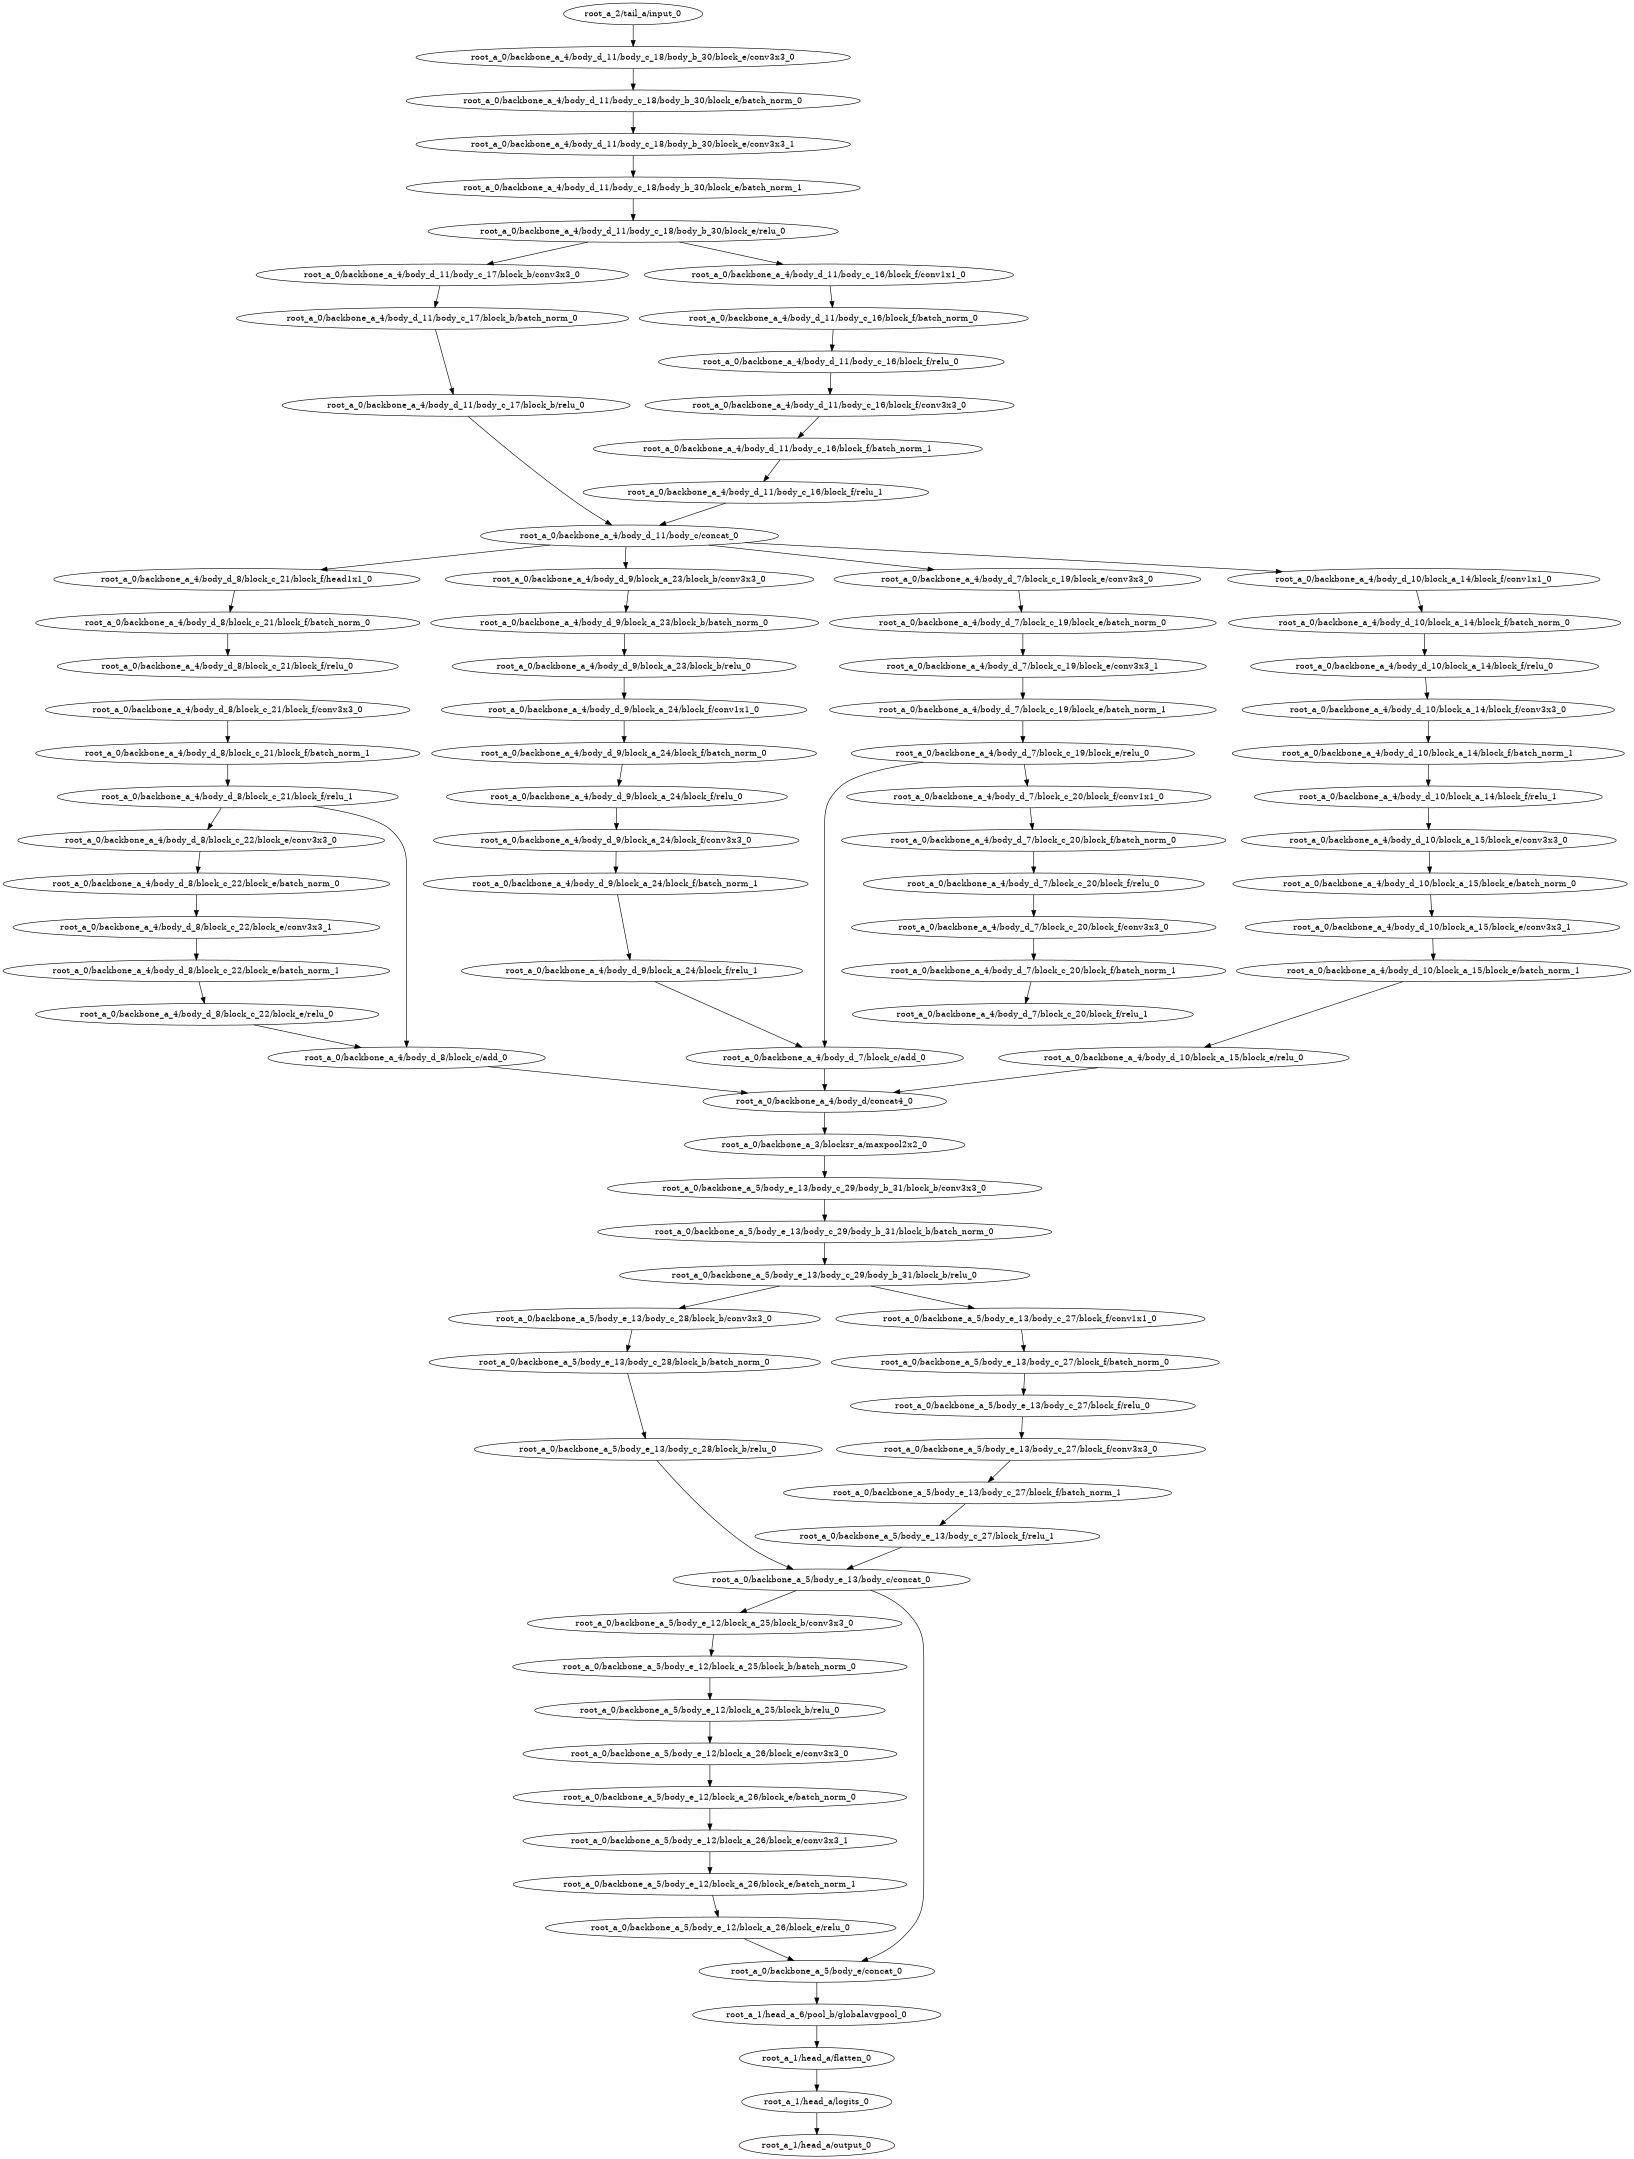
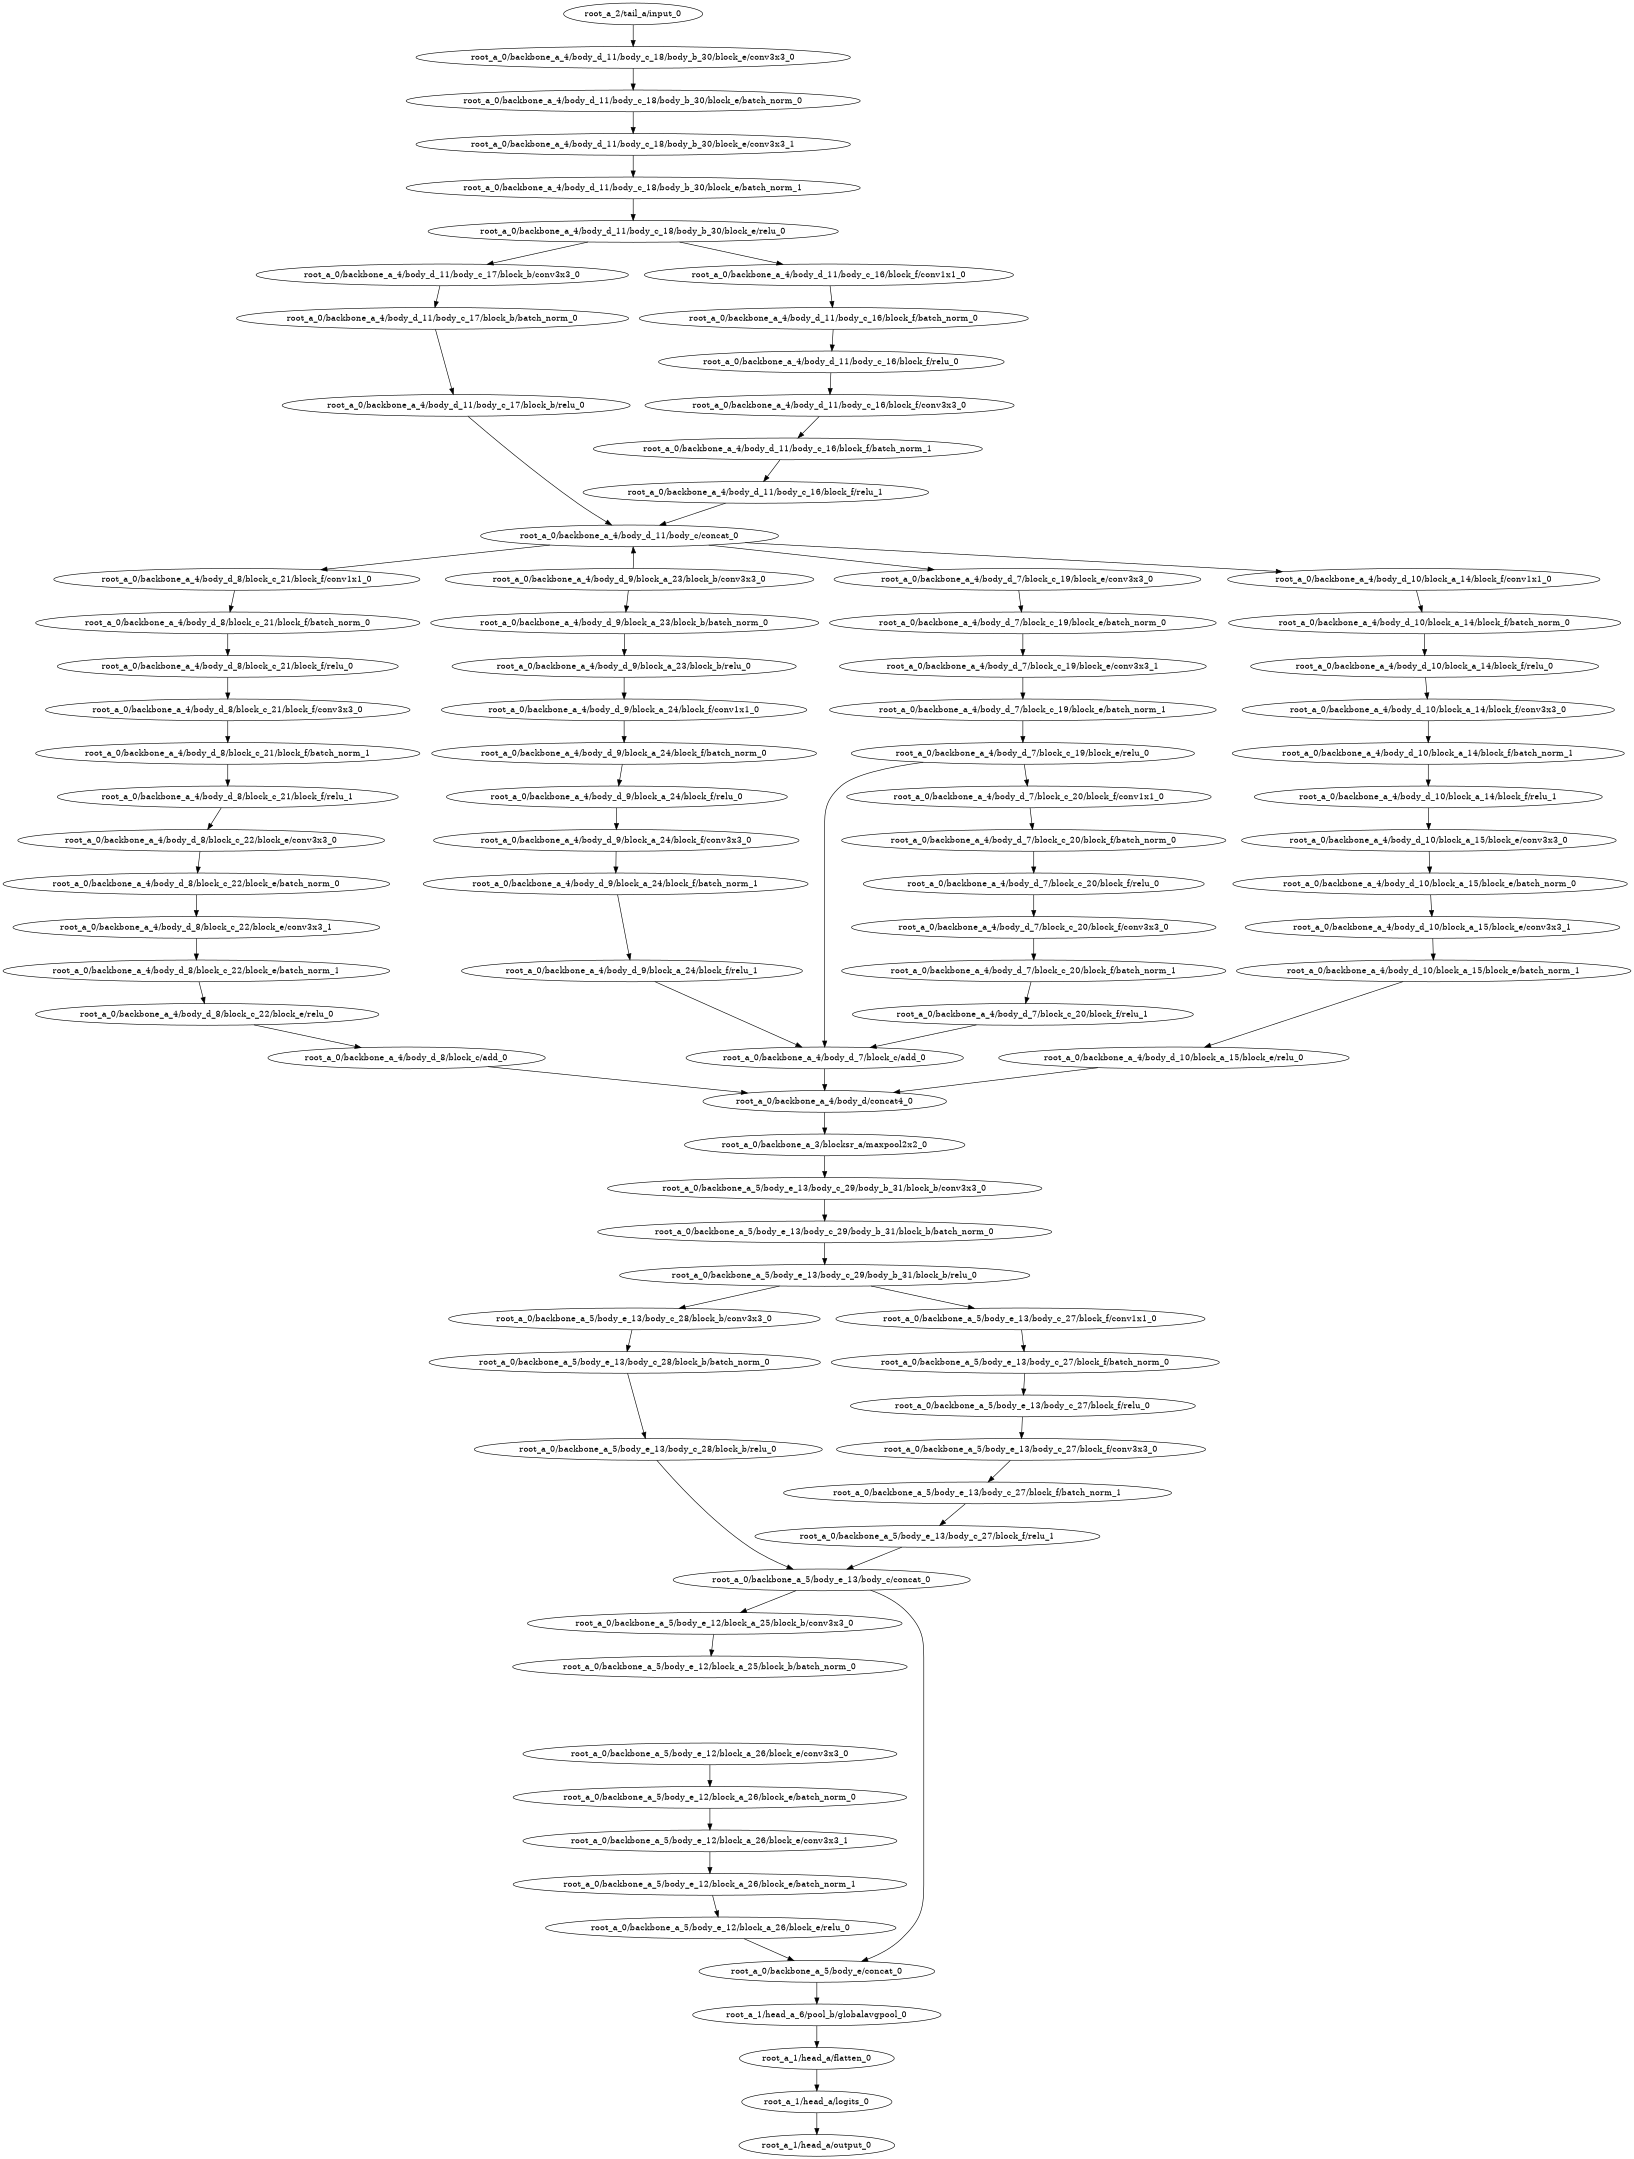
(625, 555) -> (634, 561)
(237, 579) -> (237, 579)
none -> (228, 685)
(407, 892) -> none
none -> (926, 1036)
(710, 1710) -> none
